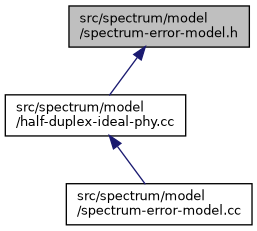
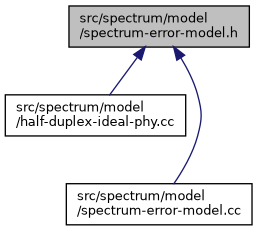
(131, 165) -> (201, 122)
